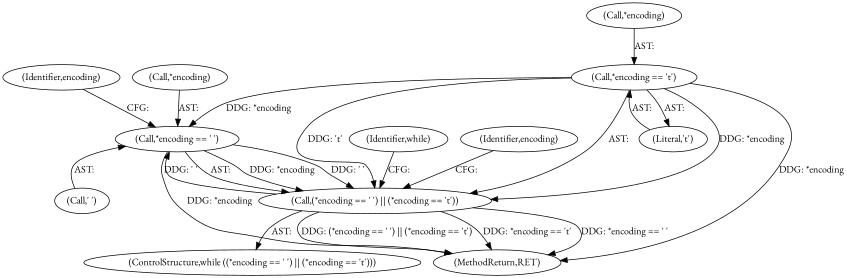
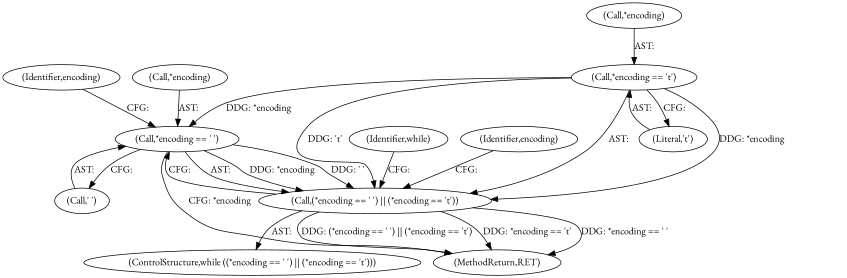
(676, 108) -> (676, 108)
none -> (114, 162)
(181, 170) -> (181, 170)
(751, 197) -> none
(220, 201) -> (220, 201)
